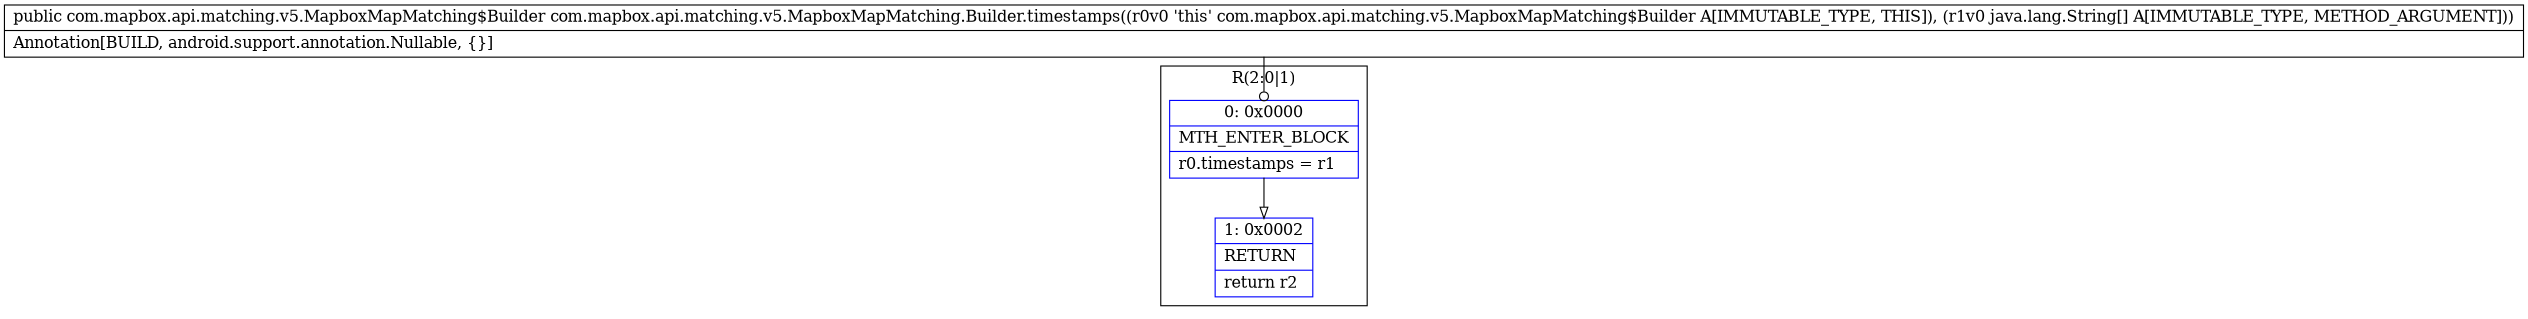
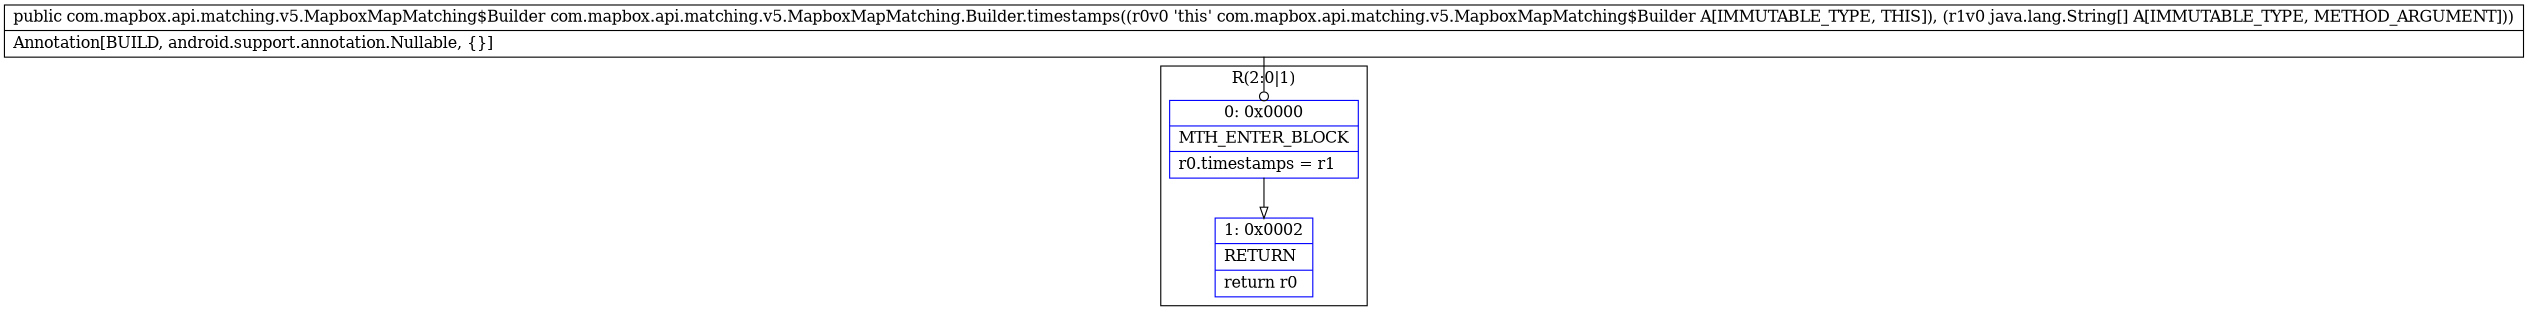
(1261, 283) -> (1261, 283)
